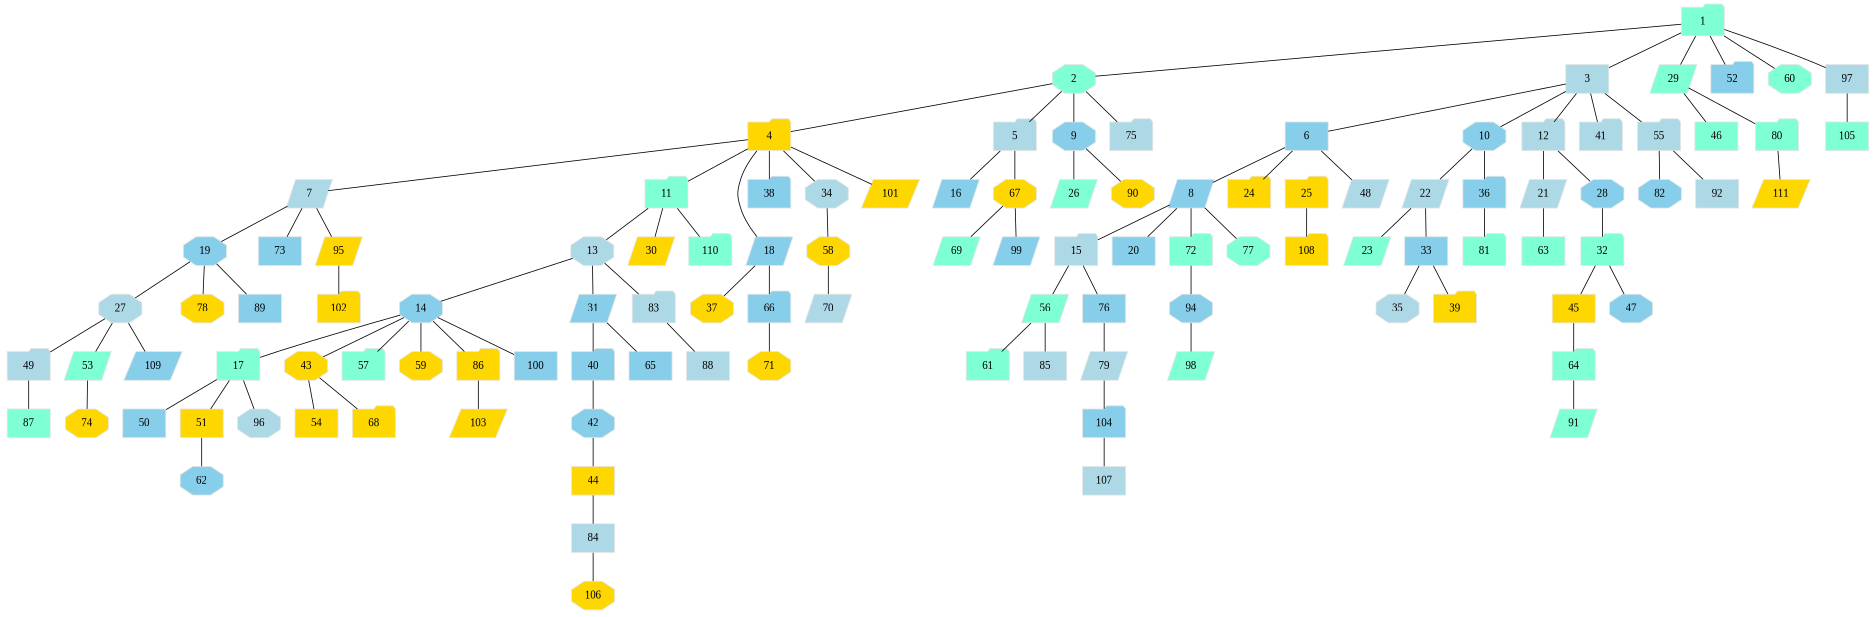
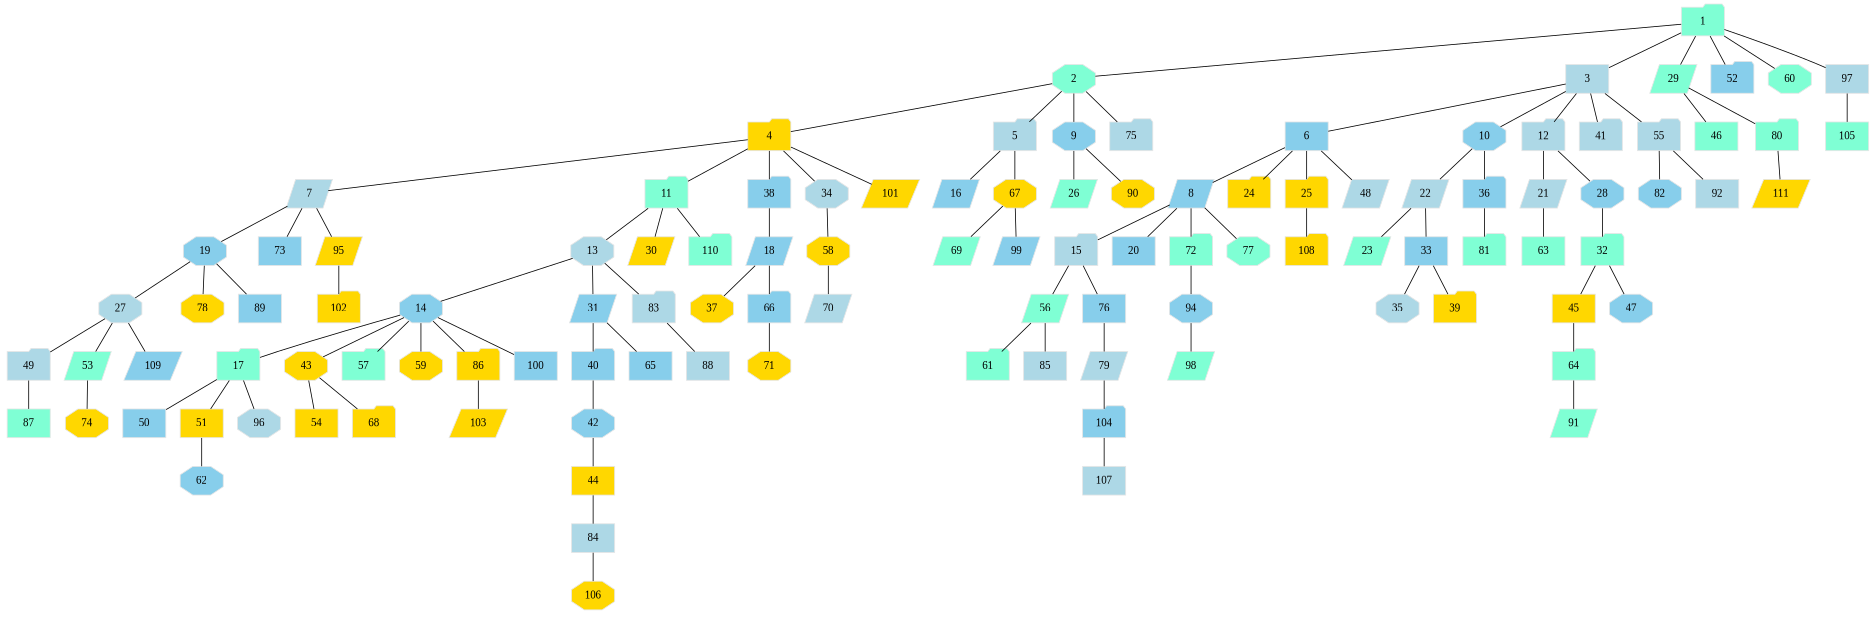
none -> (1307, 165)
(738, 194) -> (769, 223)
